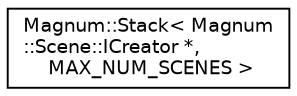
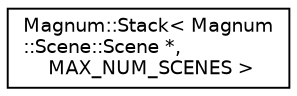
(149, 48) -> (149, 48)
